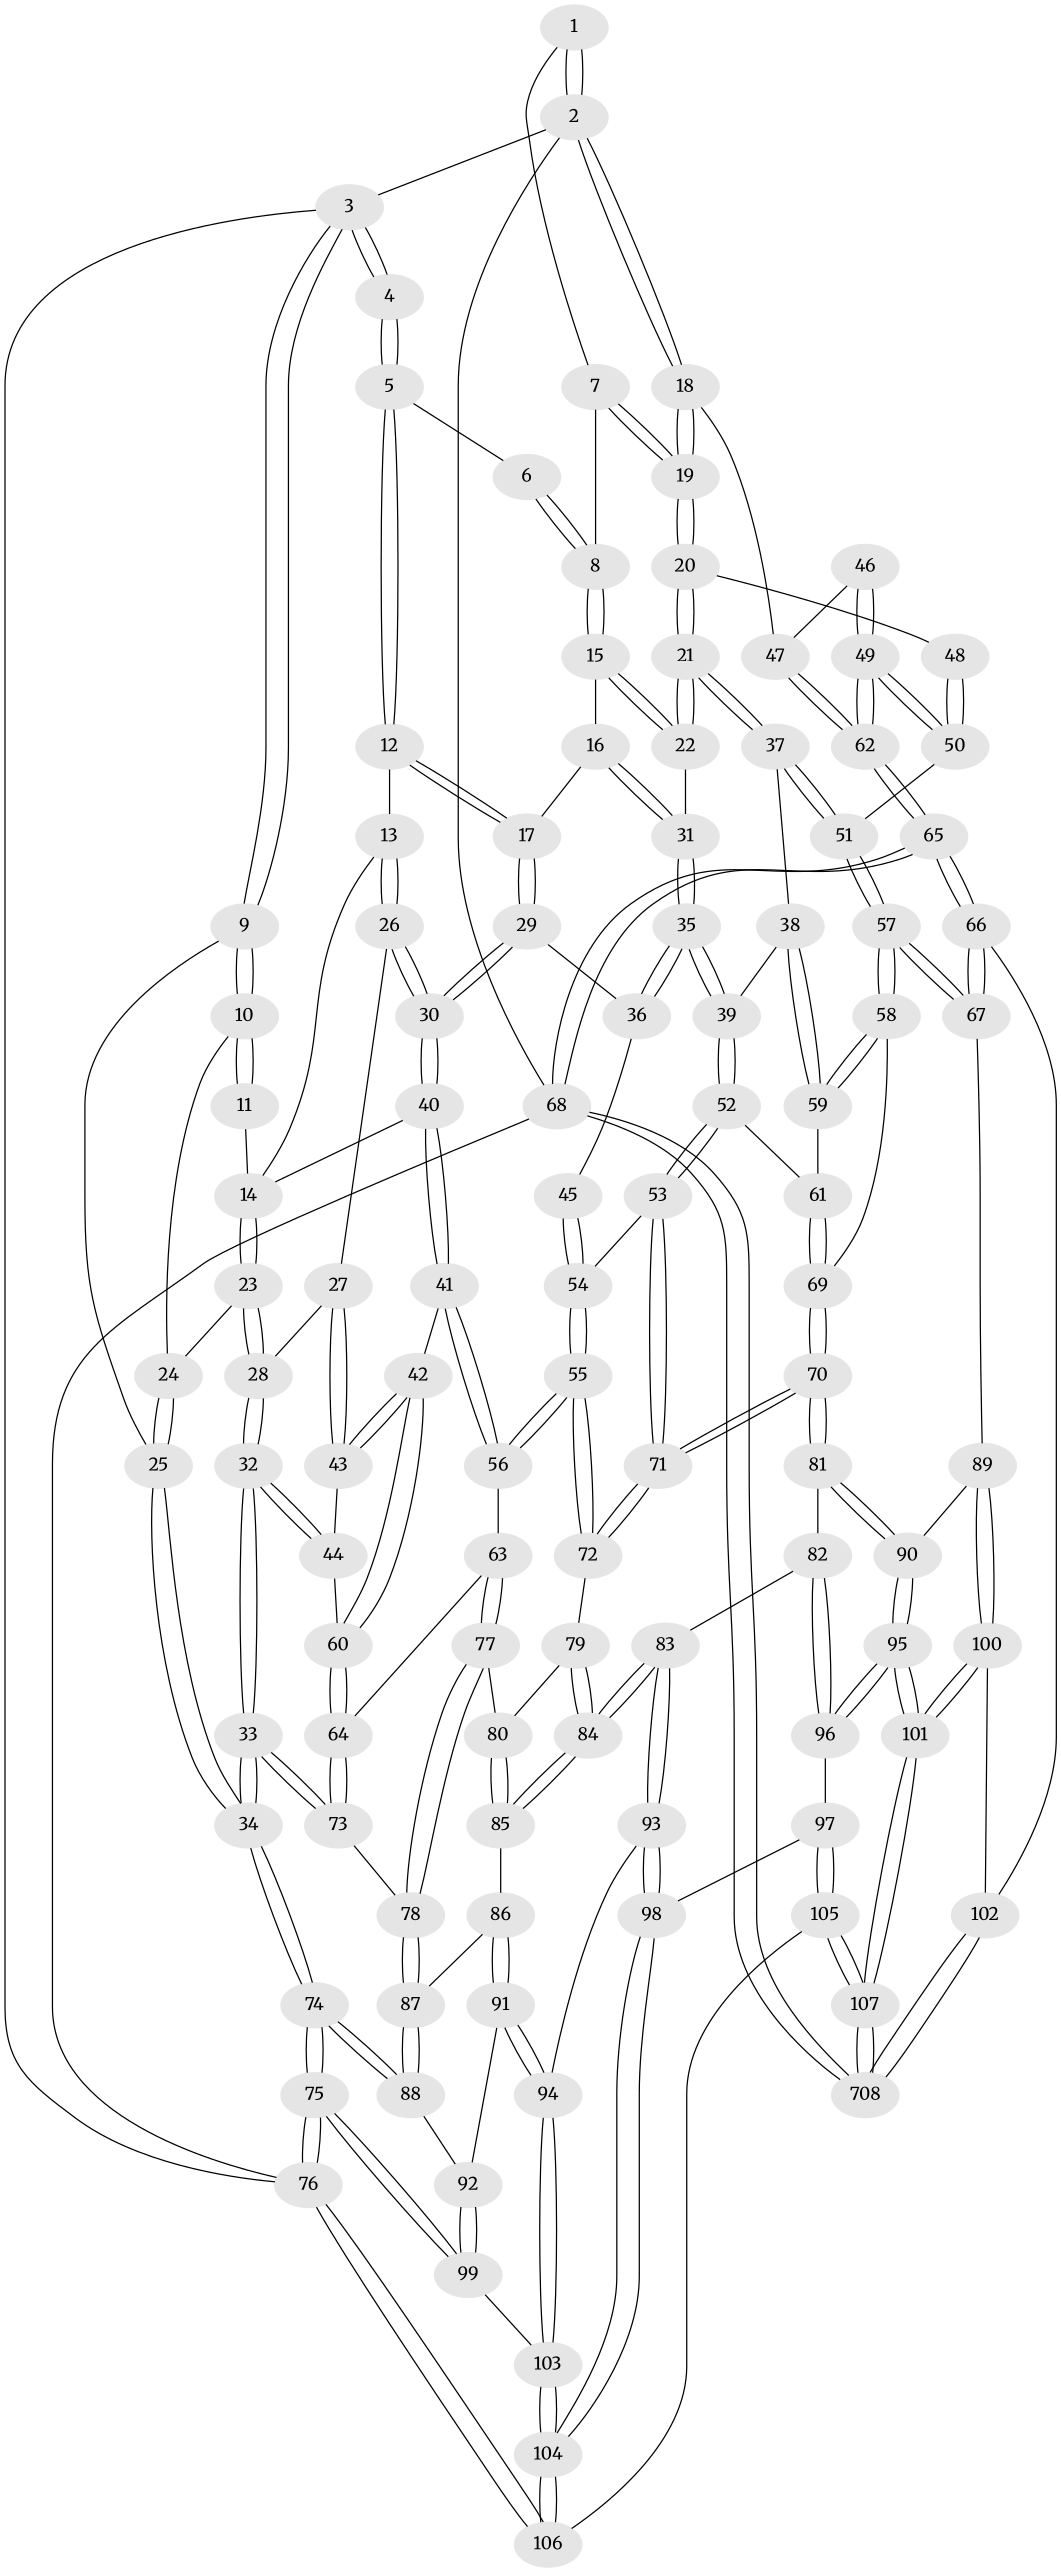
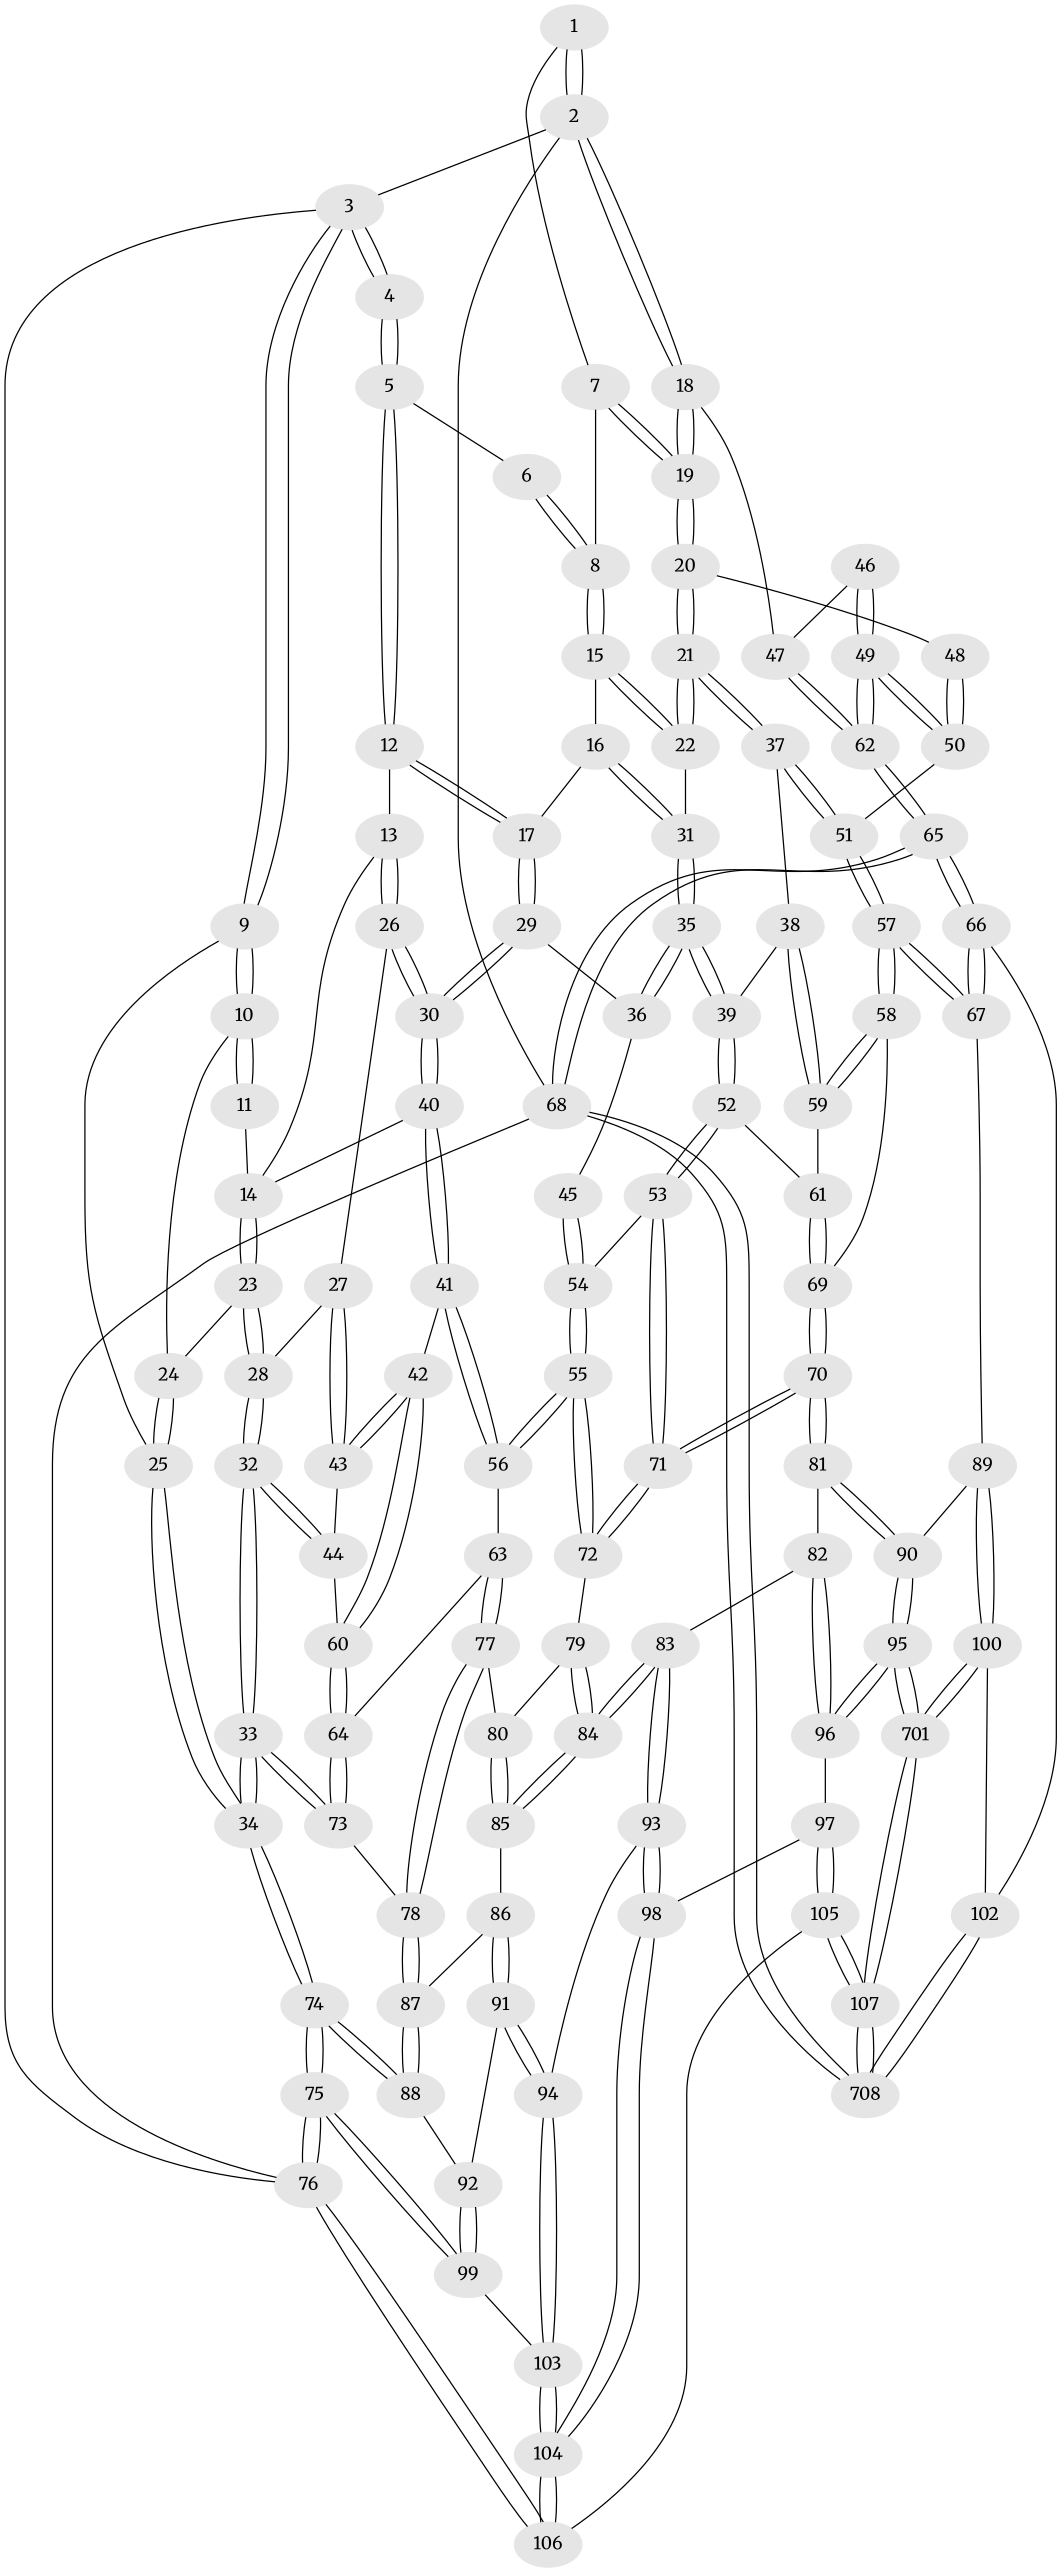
(915, 1736) -> (915, 1736)
